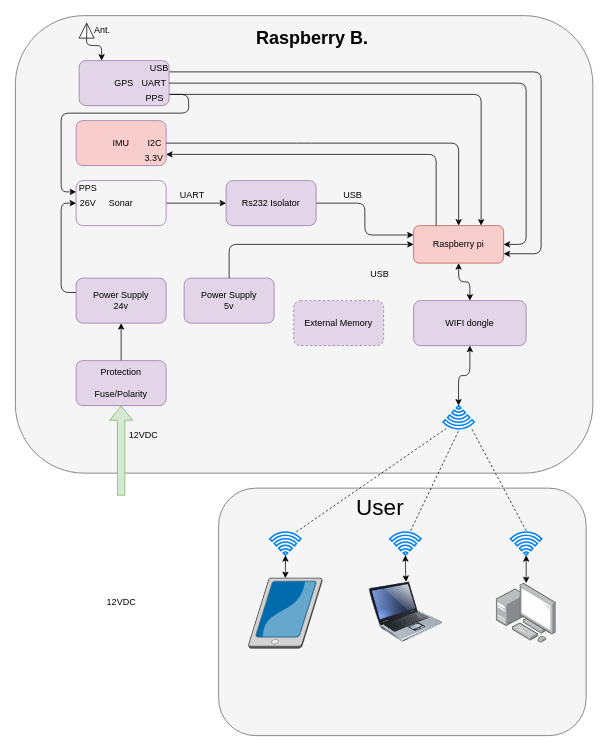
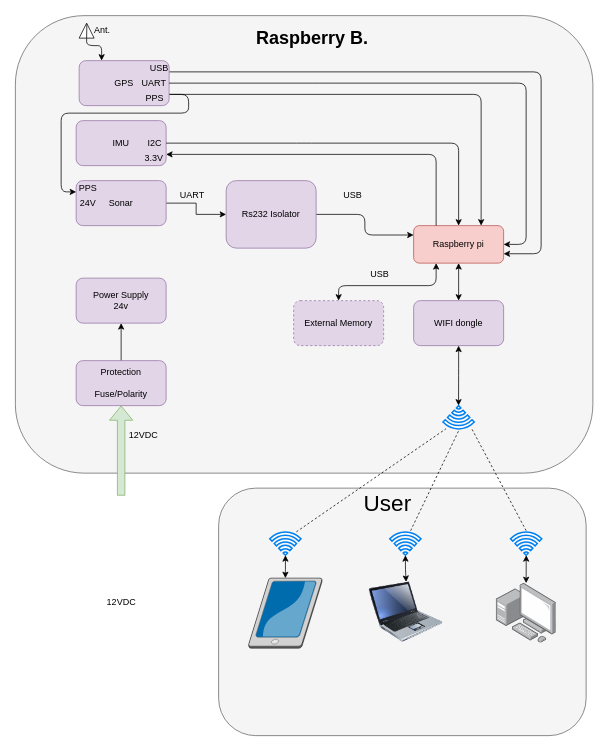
(121, 143) -> (121, 143)
(88, 203) -> (88, 203)
(121, 203) -> (121, 203)
(271, 203) -> (271, 214)
(318, 244) -> none
none -> (384, 285)
(66, 292) -> none
(229, 300) -> none
(470, 323) -> (459, 323)
(380, 507) -> (387, 503)
